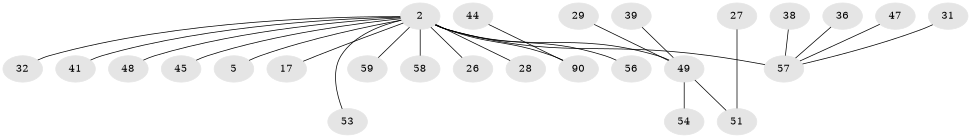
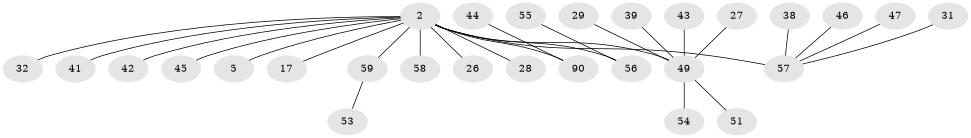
none -> (526, 16)
none -> (684, 16)
(843, 16) -> (843, 16)
(344, 52) -> (358, 95)
(128, 69) -> (128, 69)
(737, 69) -> (711, 42)
